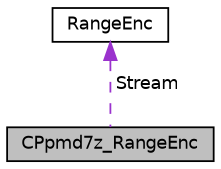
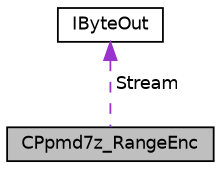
(110, 25) -> (110, 25)
